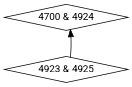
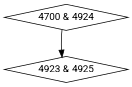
(71, 47) -> (61, 40)
